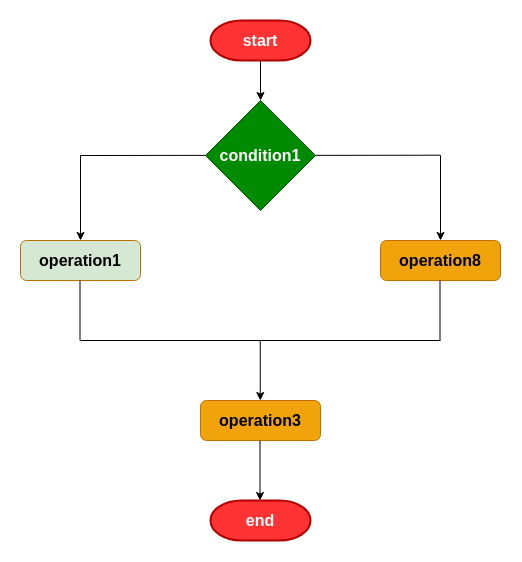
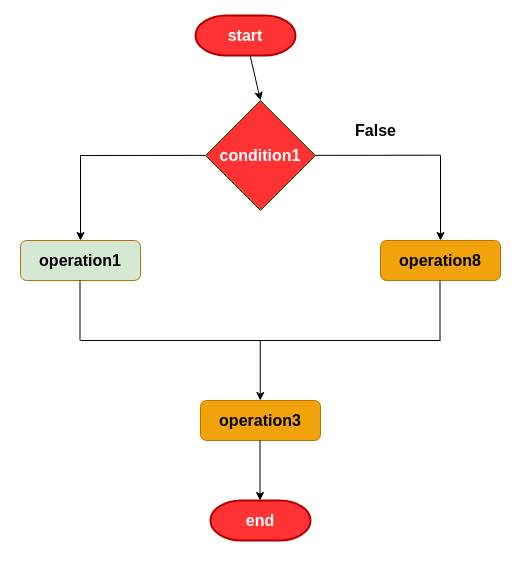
(261, 41) -> (246, 36)
none -> (376, 131)
(261, 156) -> (261, 156)
